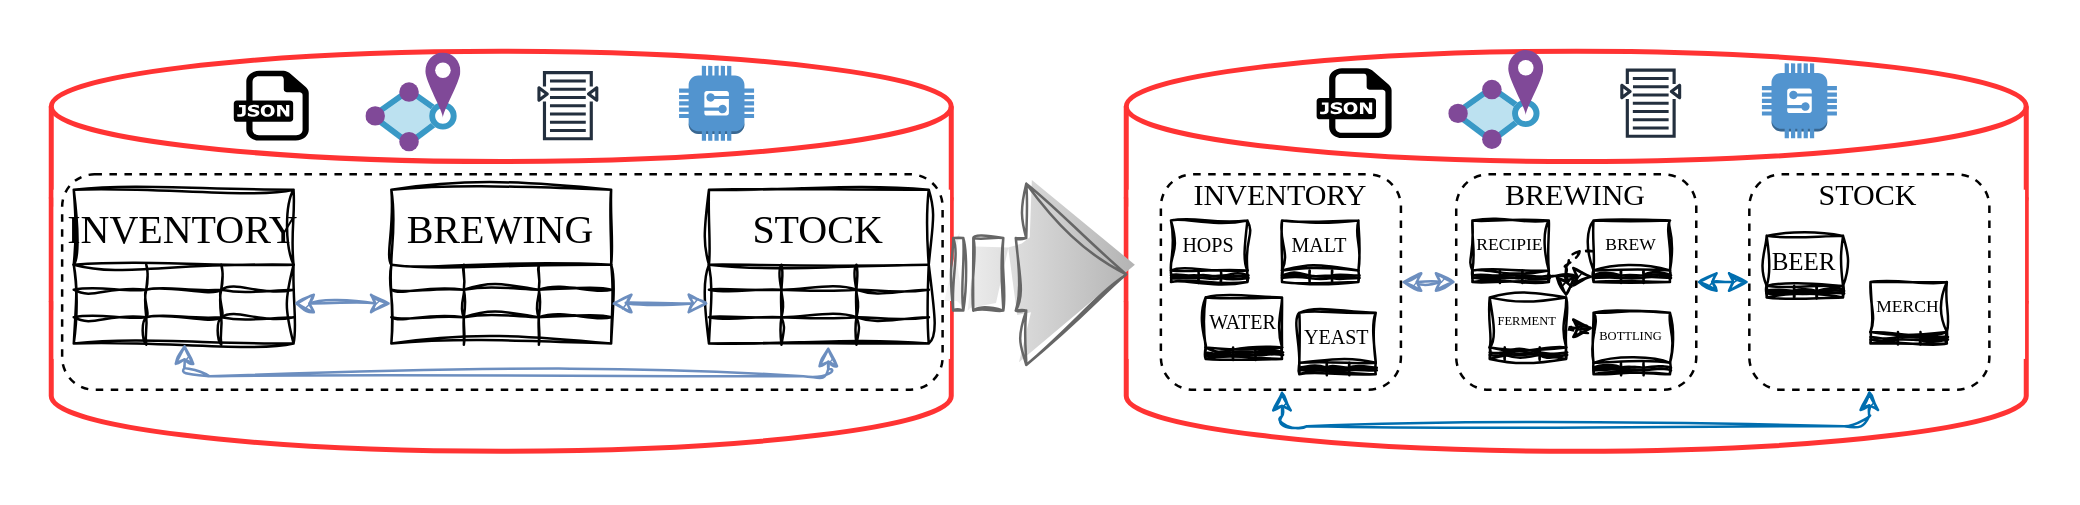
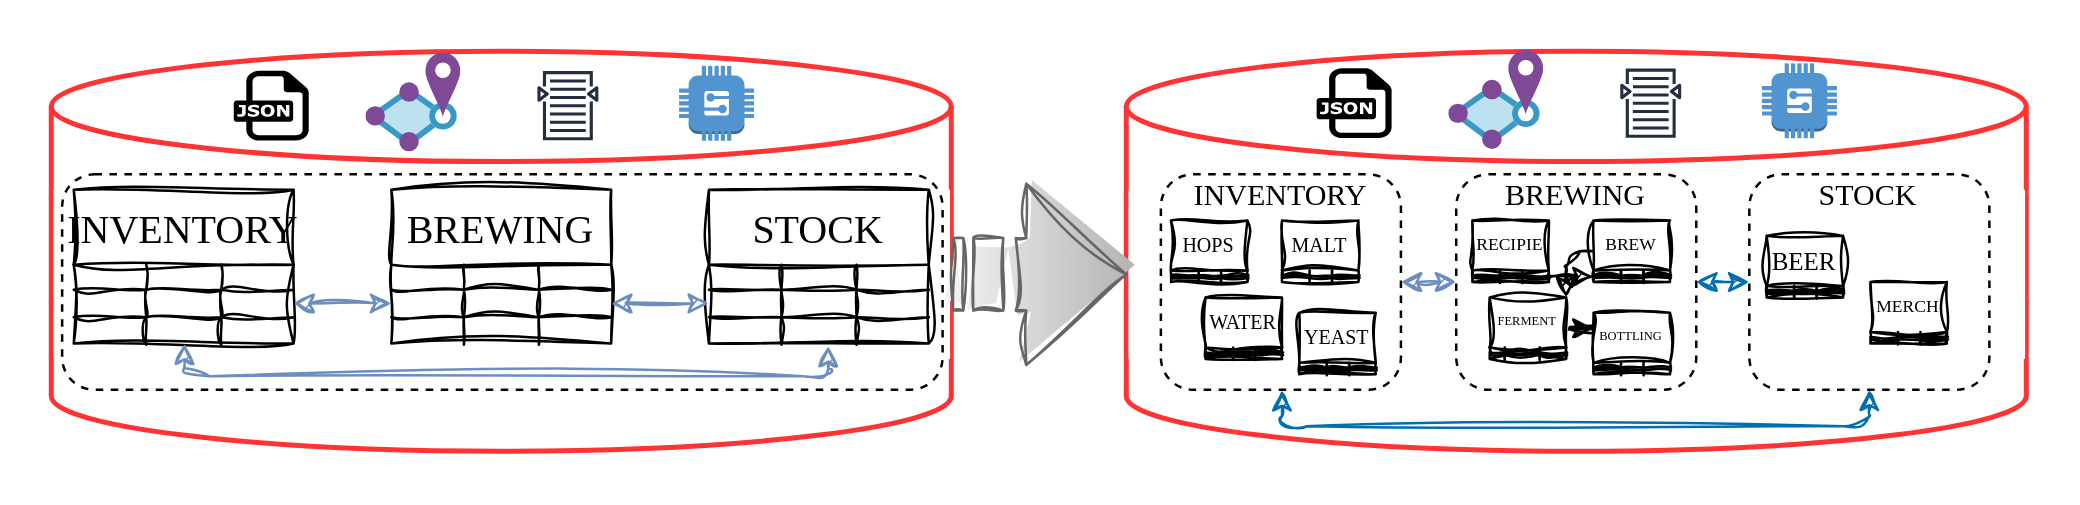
(1567, 258) -> (1567, 258)
(1573, 328) -> (1573, 328)
